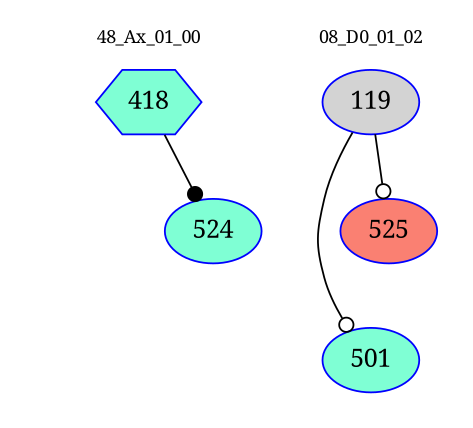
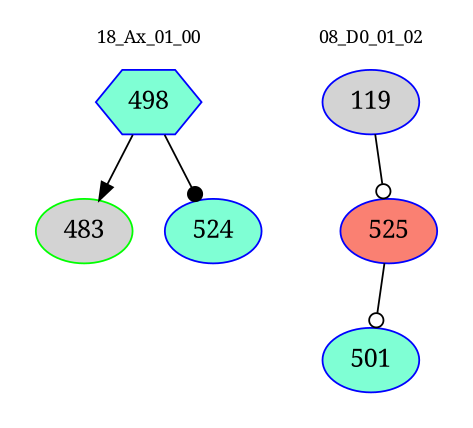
(149, 39) -> (149, 39)
(149, 102) -> (149, 102)
(319, 224) -> (381, 288)
none -> (84, 231)
